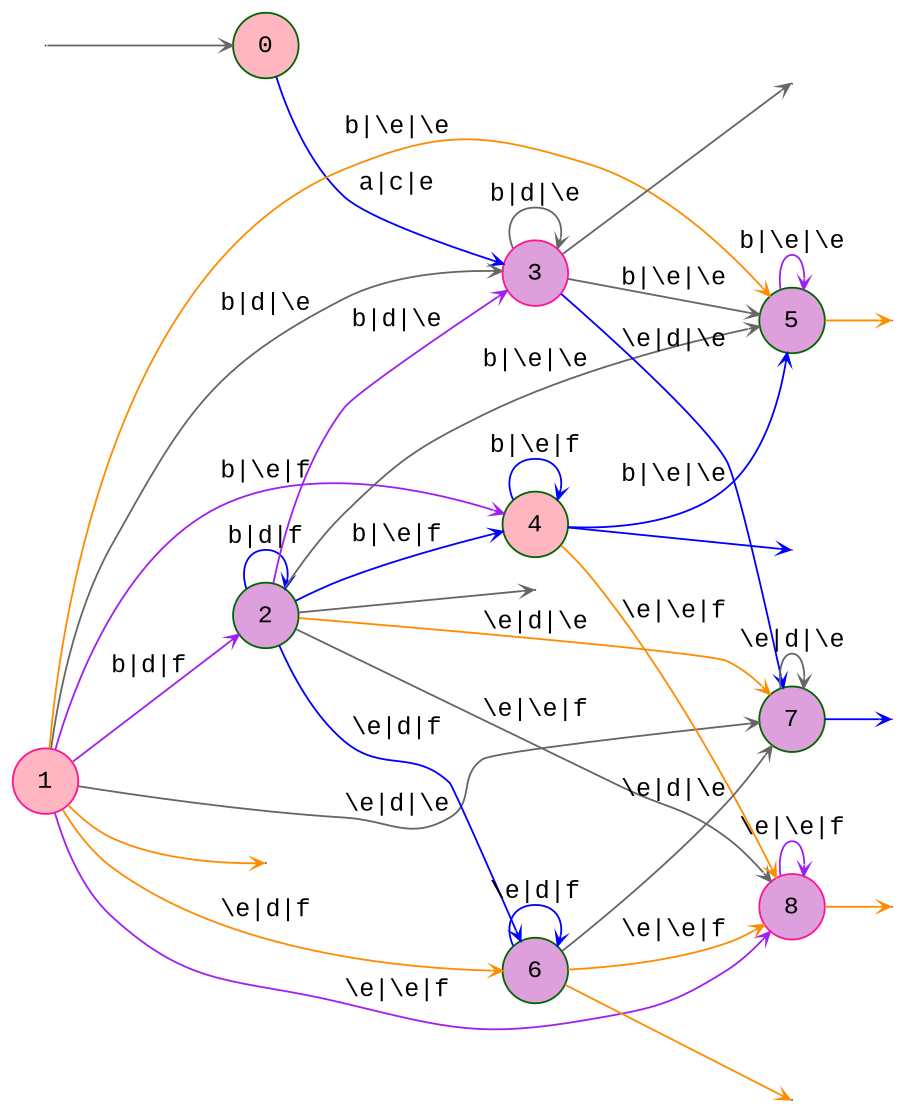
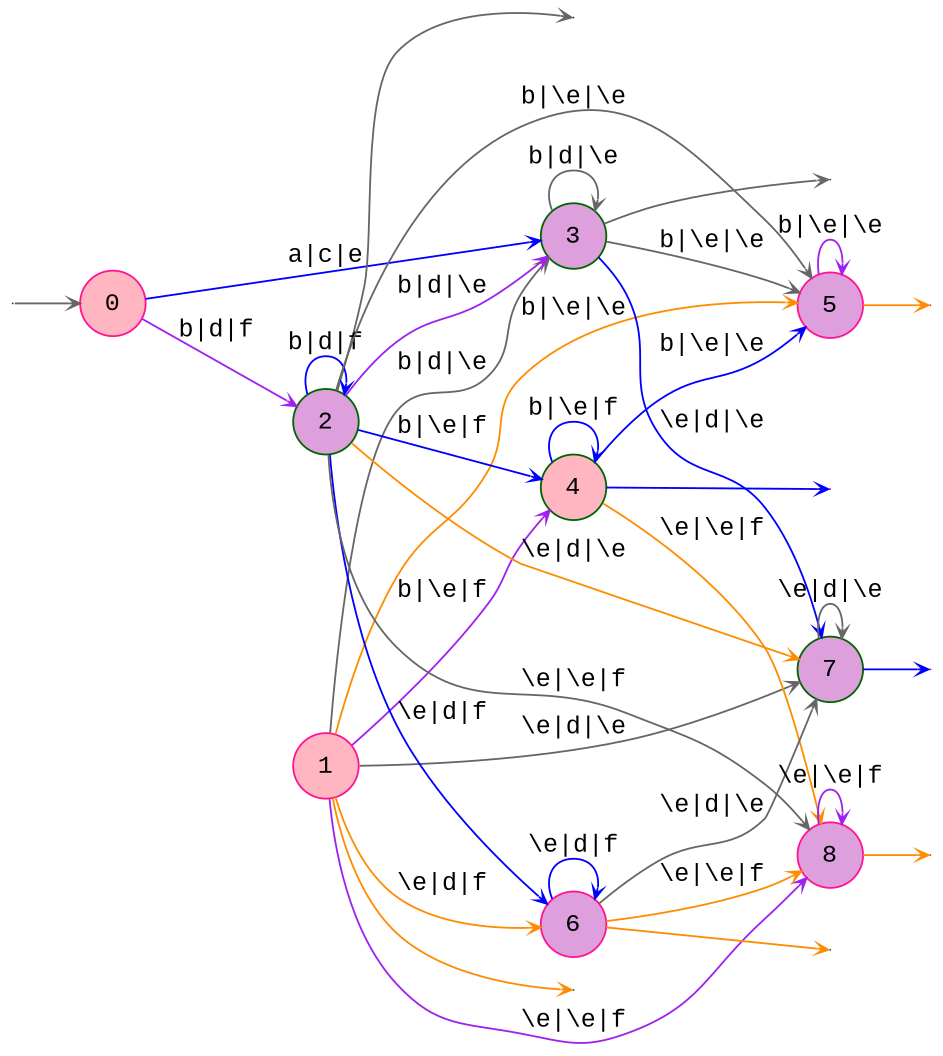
(266, 46) -> (113, 303)
(535, 273) -> (574, 236)
(792, 320) -> (830, 305)
(152, 701) -> (214, 360)
(535, 971) -> (574, 924)
